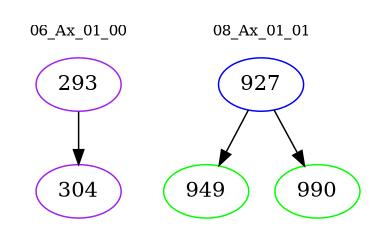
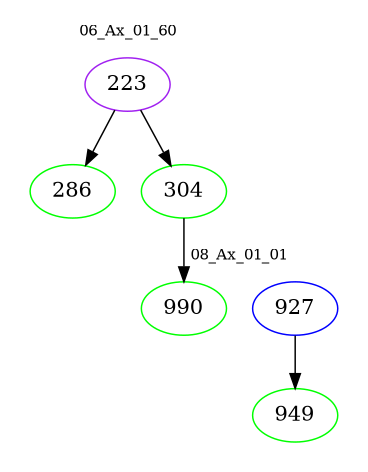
(79, 32) -> (128, 32)
(79, 85) -> (128, 85)
(286, 131) -> (184, 251)
none -> (73, 191)
(79, 191) -> (184, 191)
